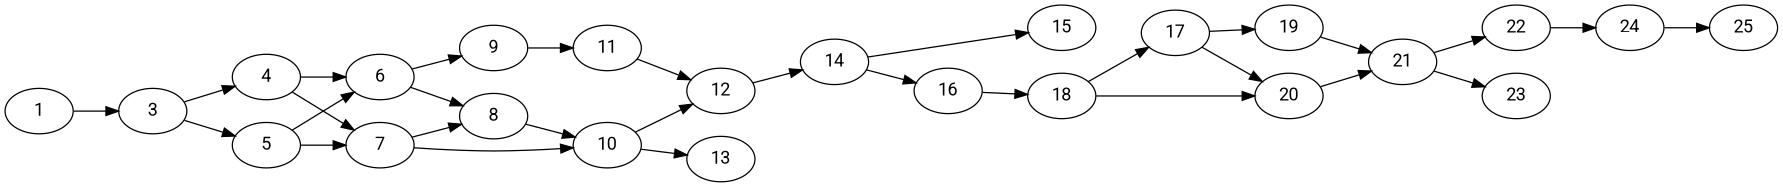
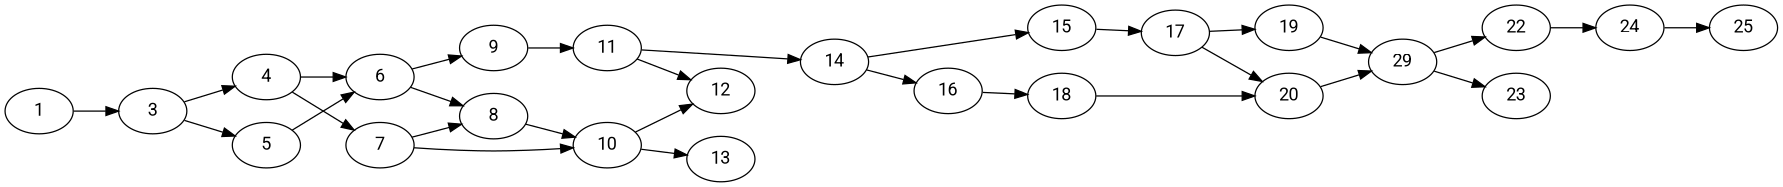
(1403, 62) -> (1403, 62)
(1113, 68) -> (1112, 30)
(772, 78) -> (715, 54)
(317, 145) -> none
